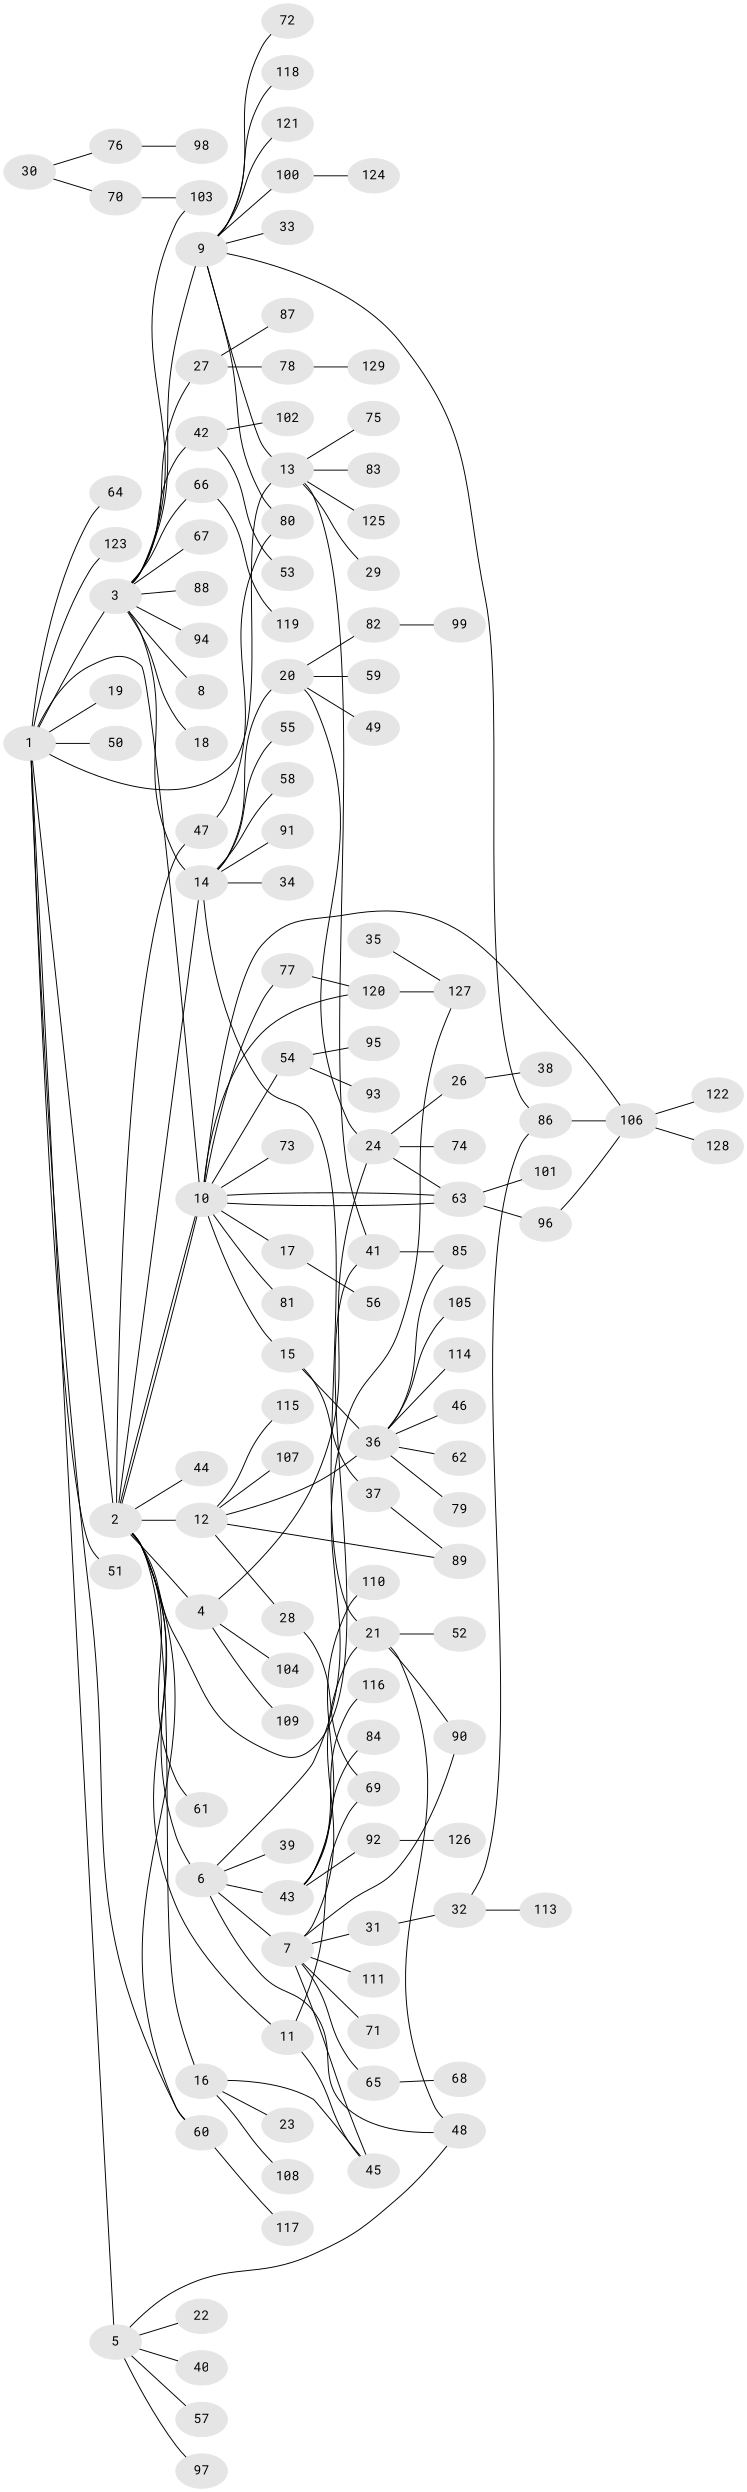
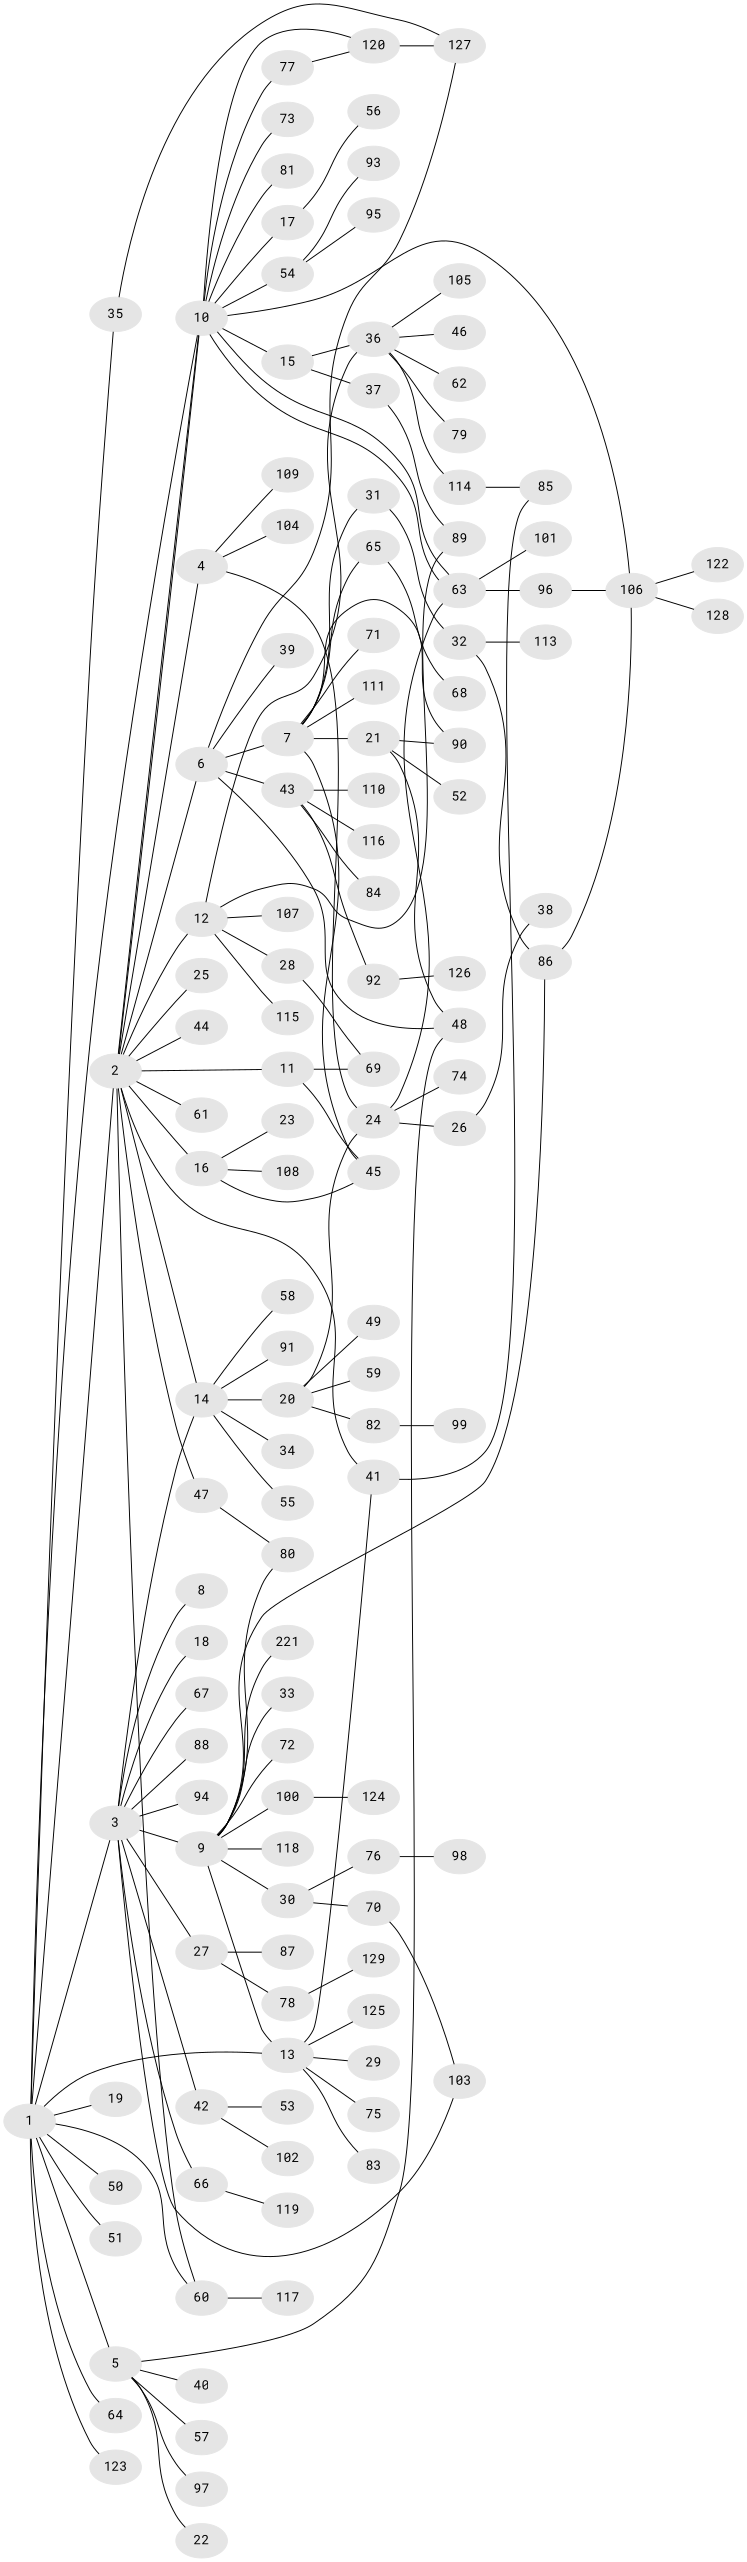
(288, 124) -> (288, 1643)
none -> (202, 976)
none -> (63, 1217)
(335, 1242) -> none
(416, 1347) -> (503, 487)
none -> (245, 1875)
